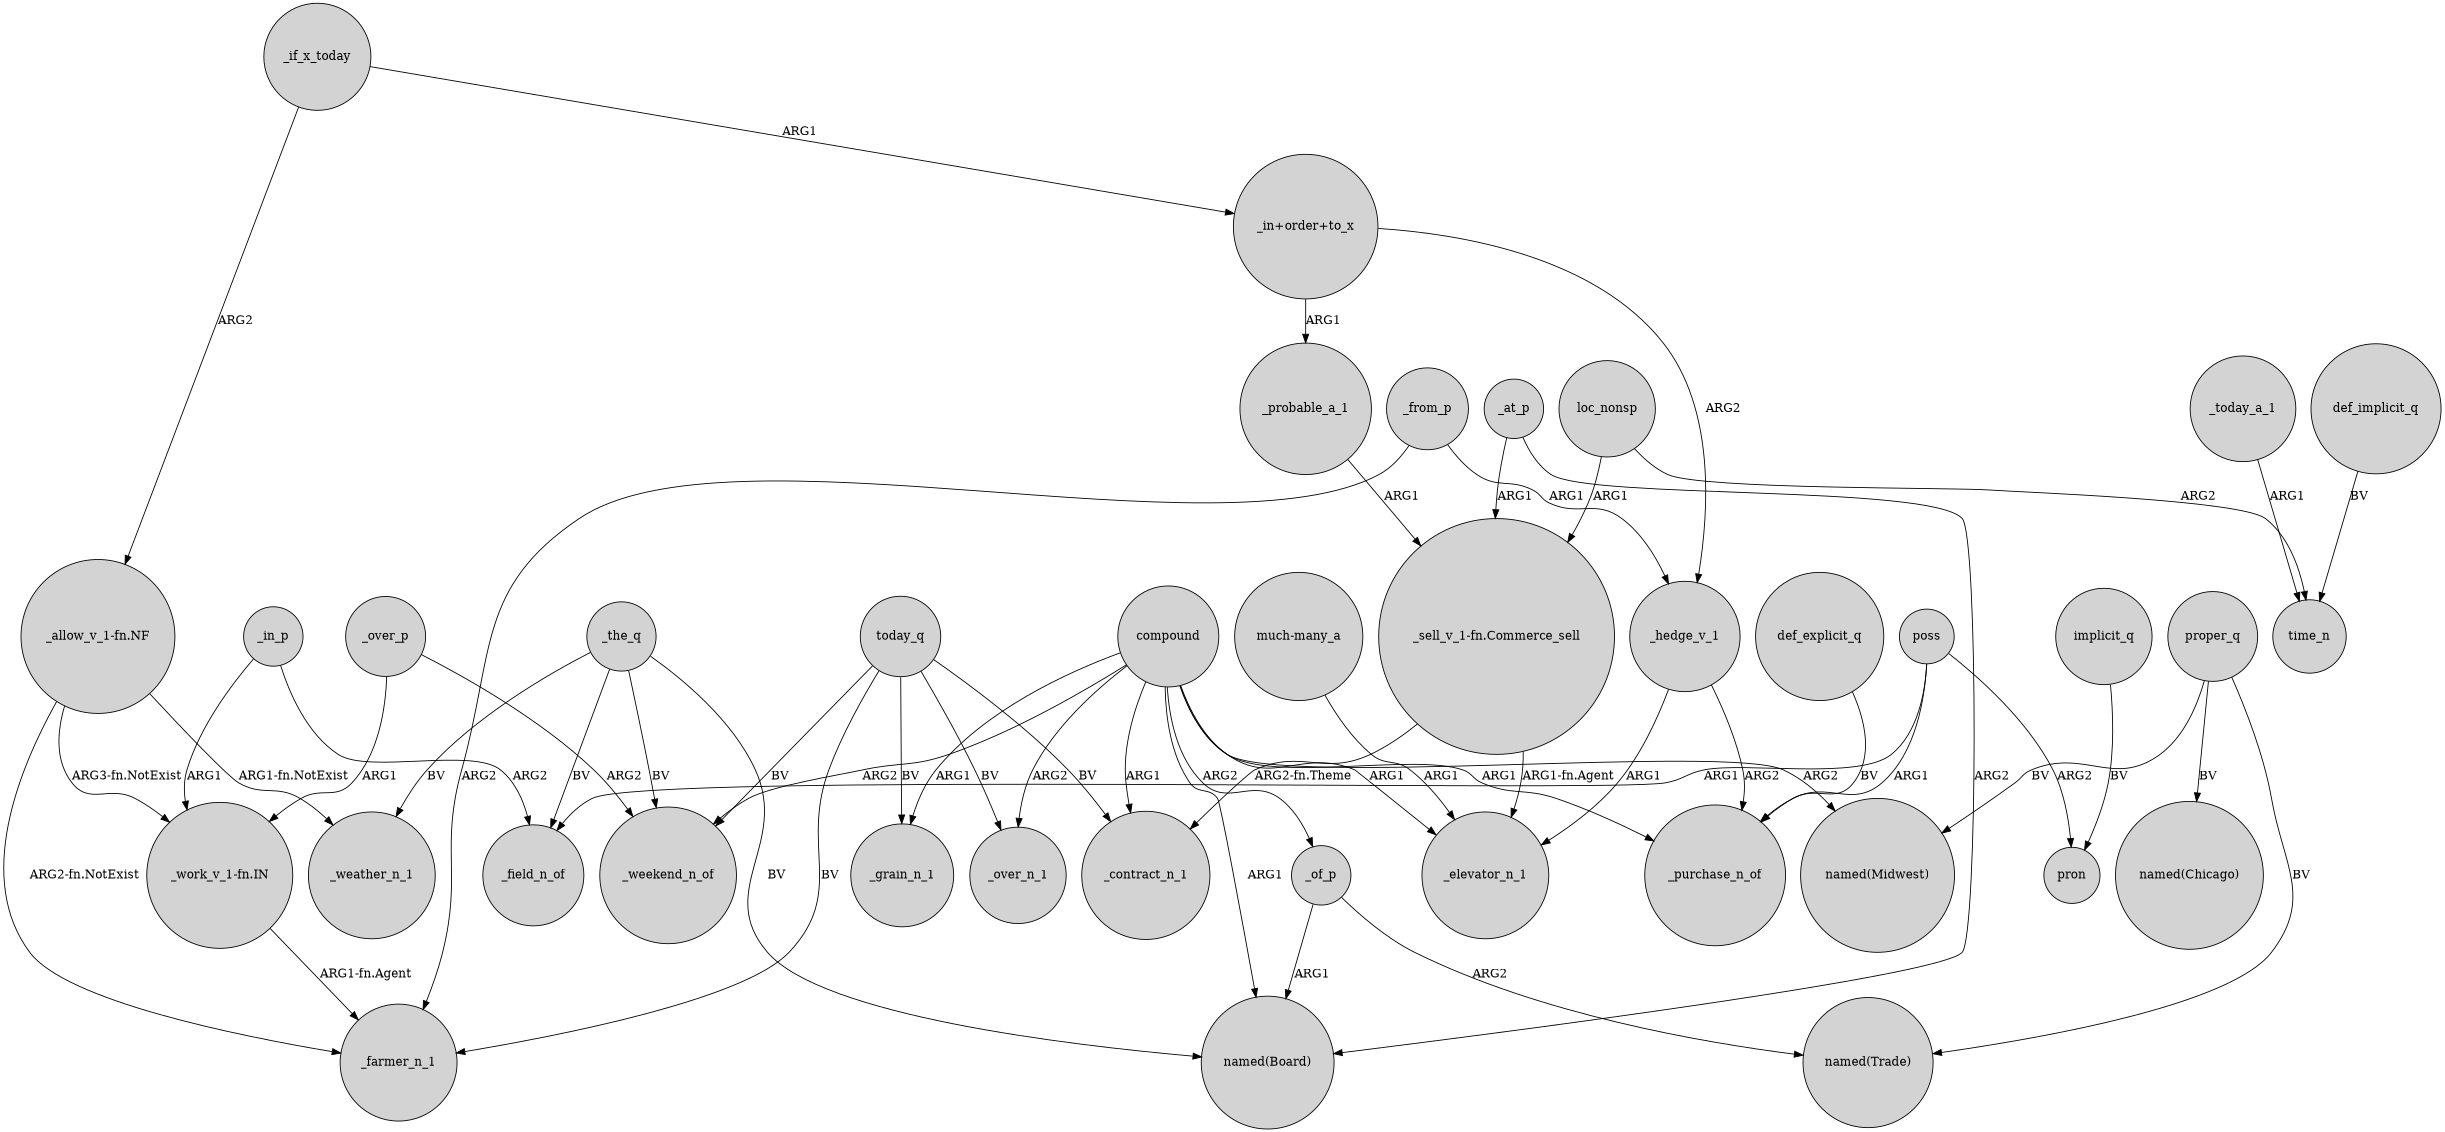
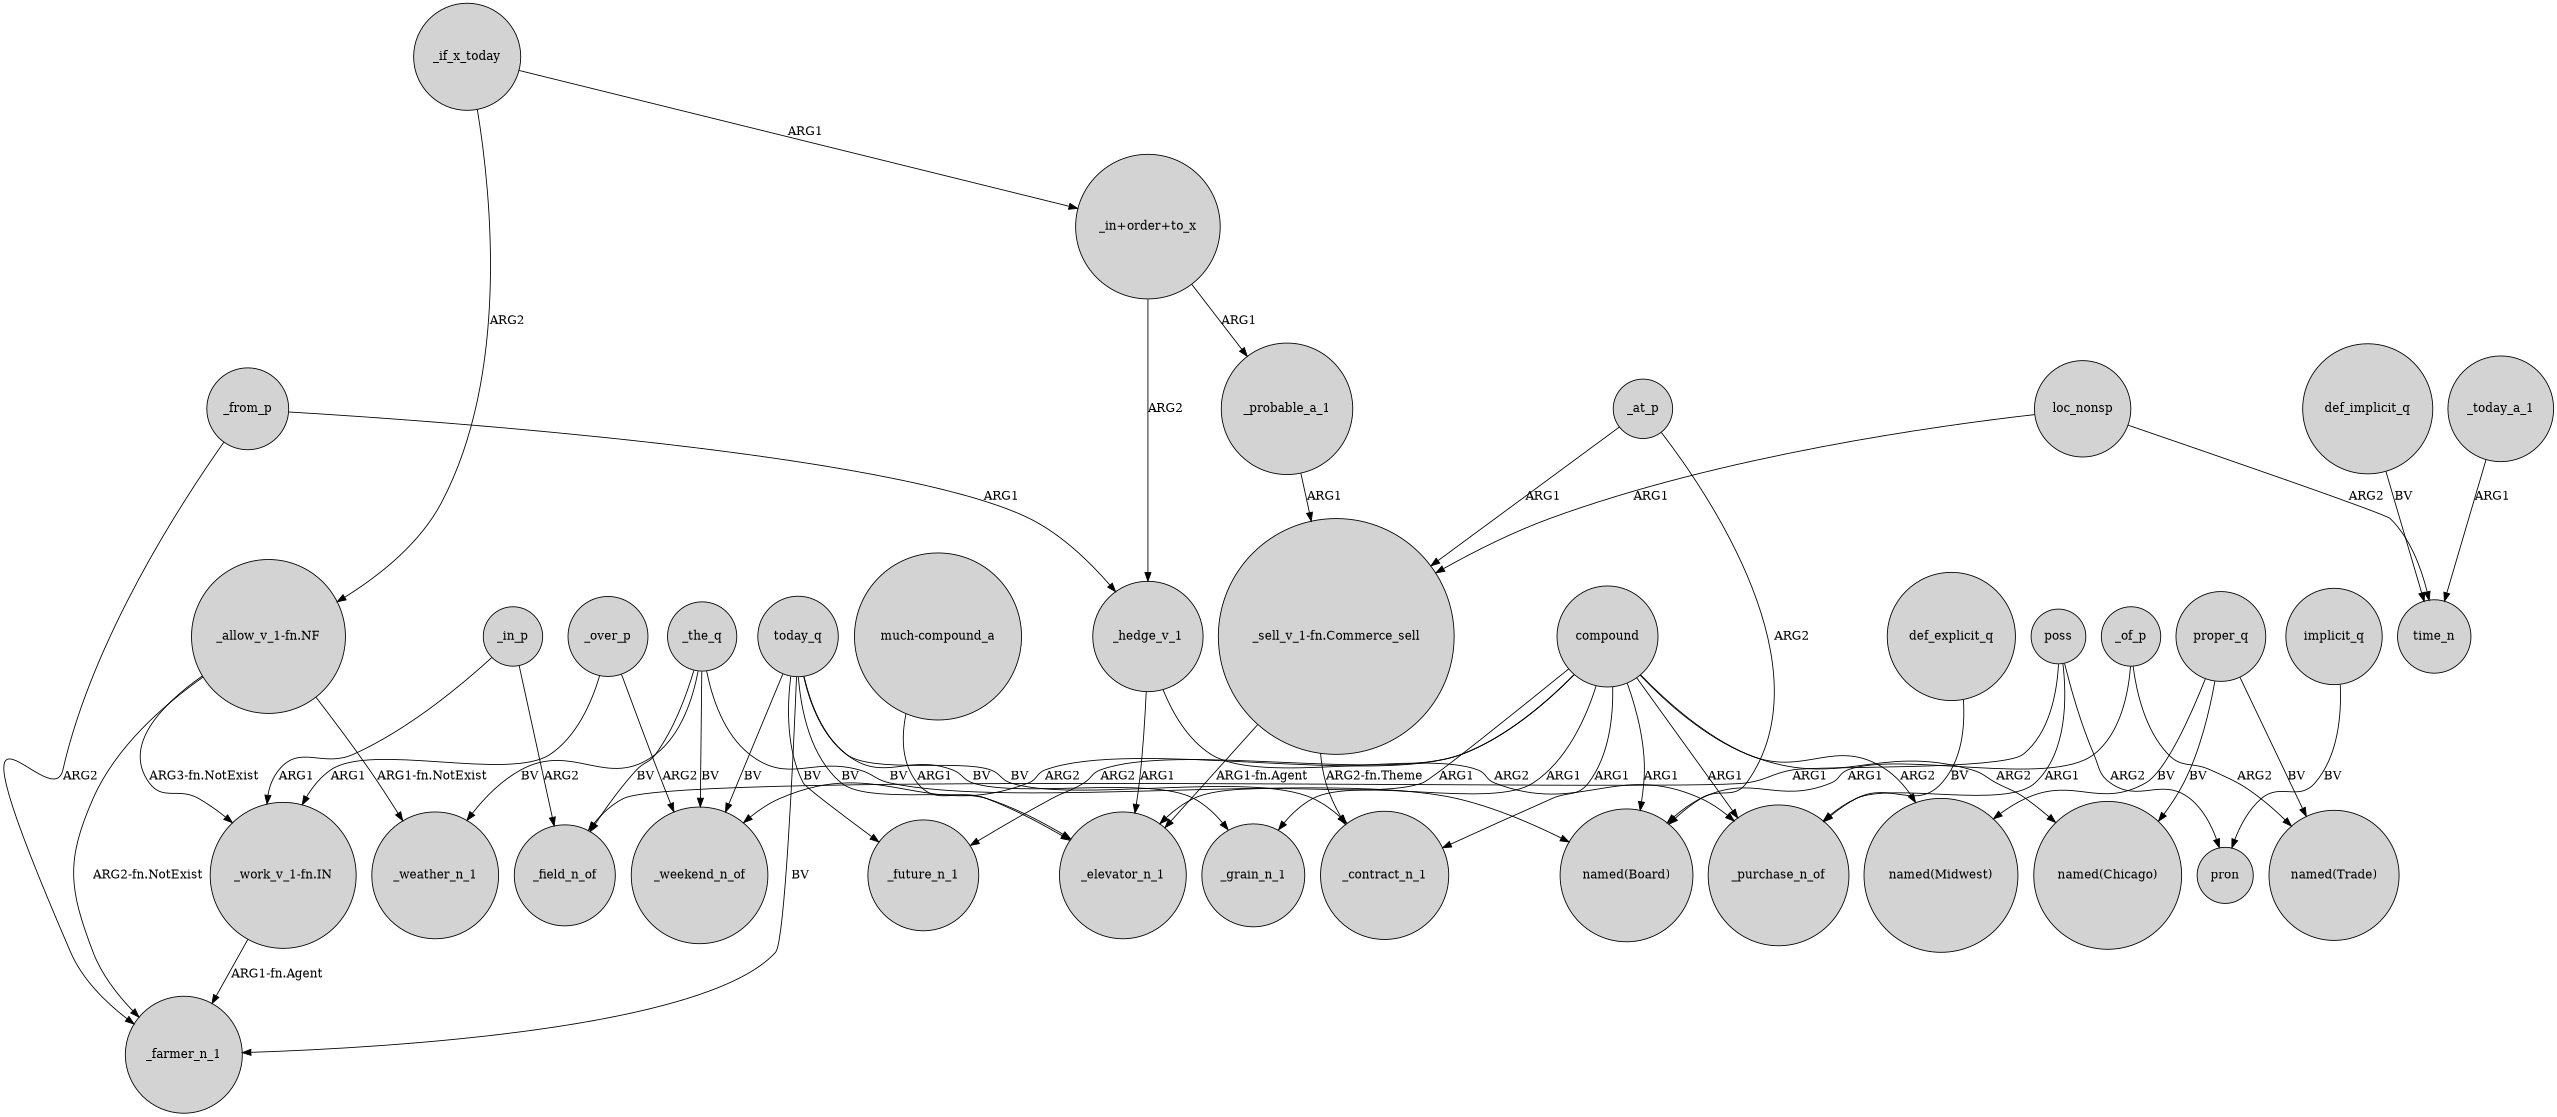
(1299, 636) -> (938, 636)
(1220, 792) -> (1838, 768)
none -> (897, 794)
(1018, 875) -> (923, 875)
